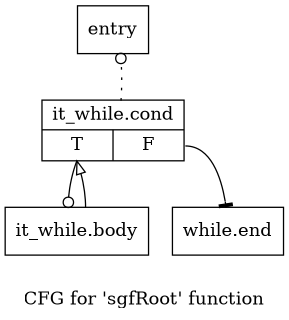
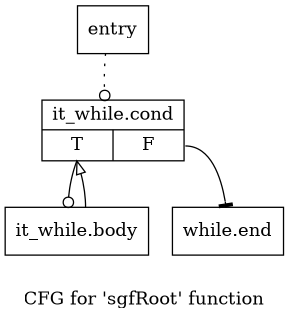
(122, 82) -> (104, 72)
